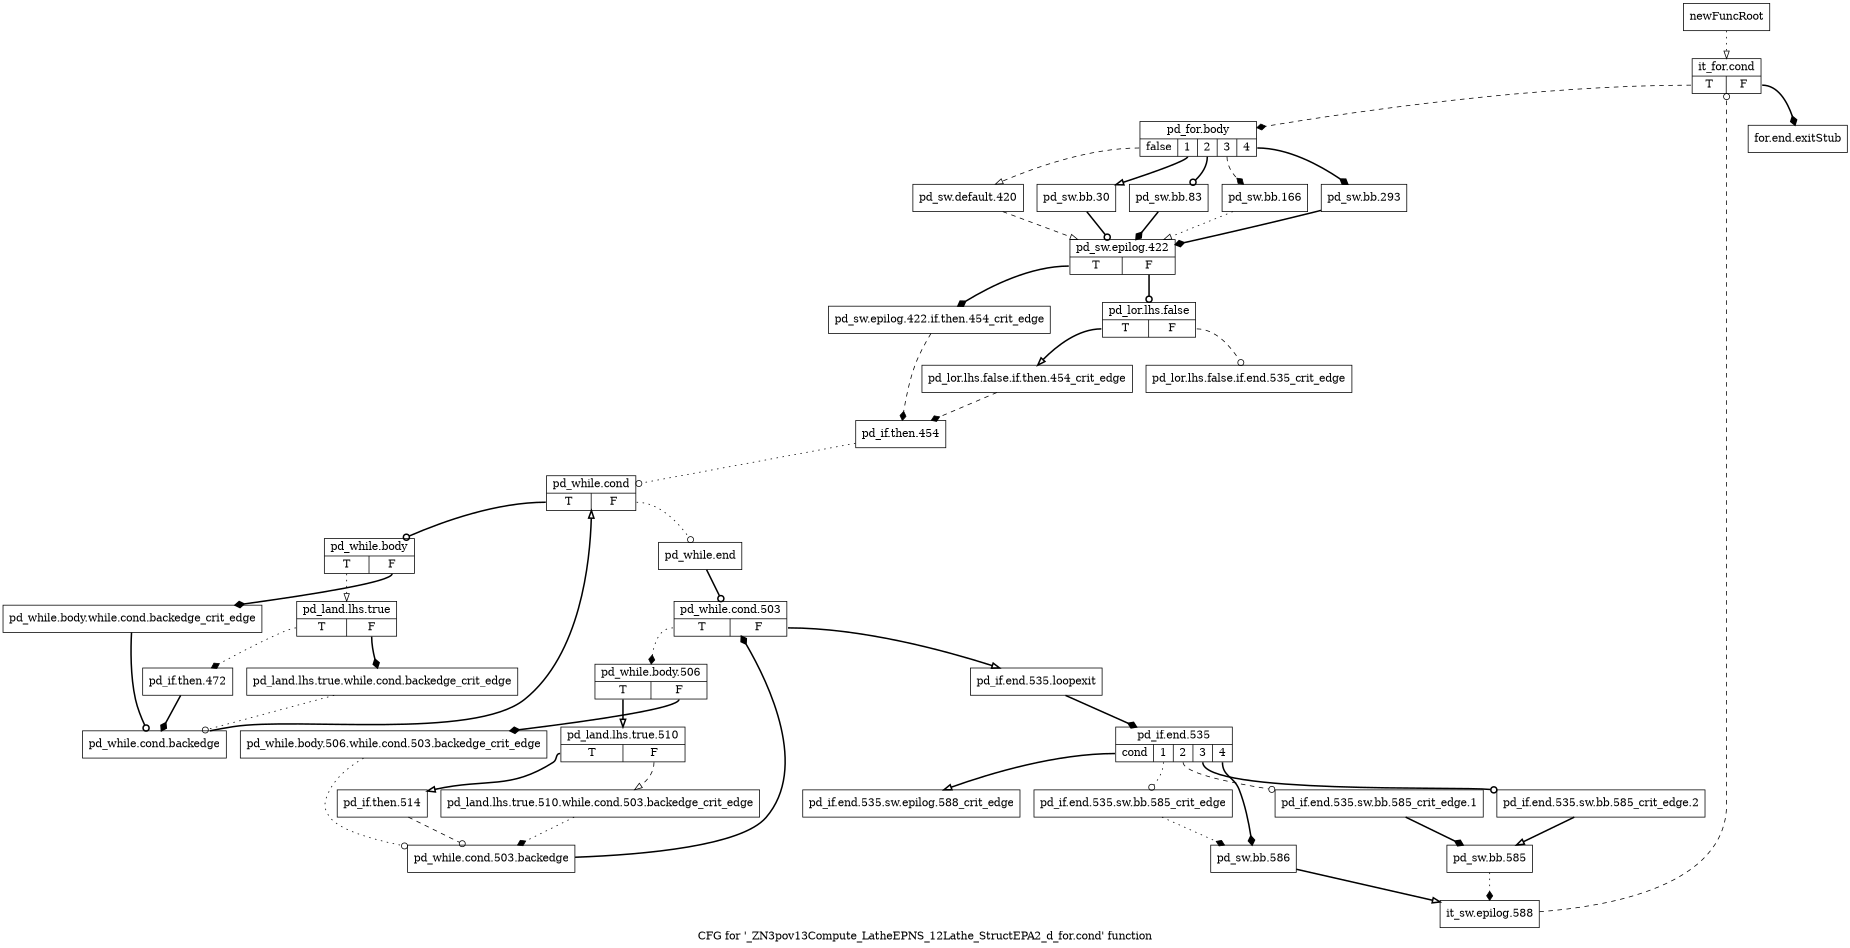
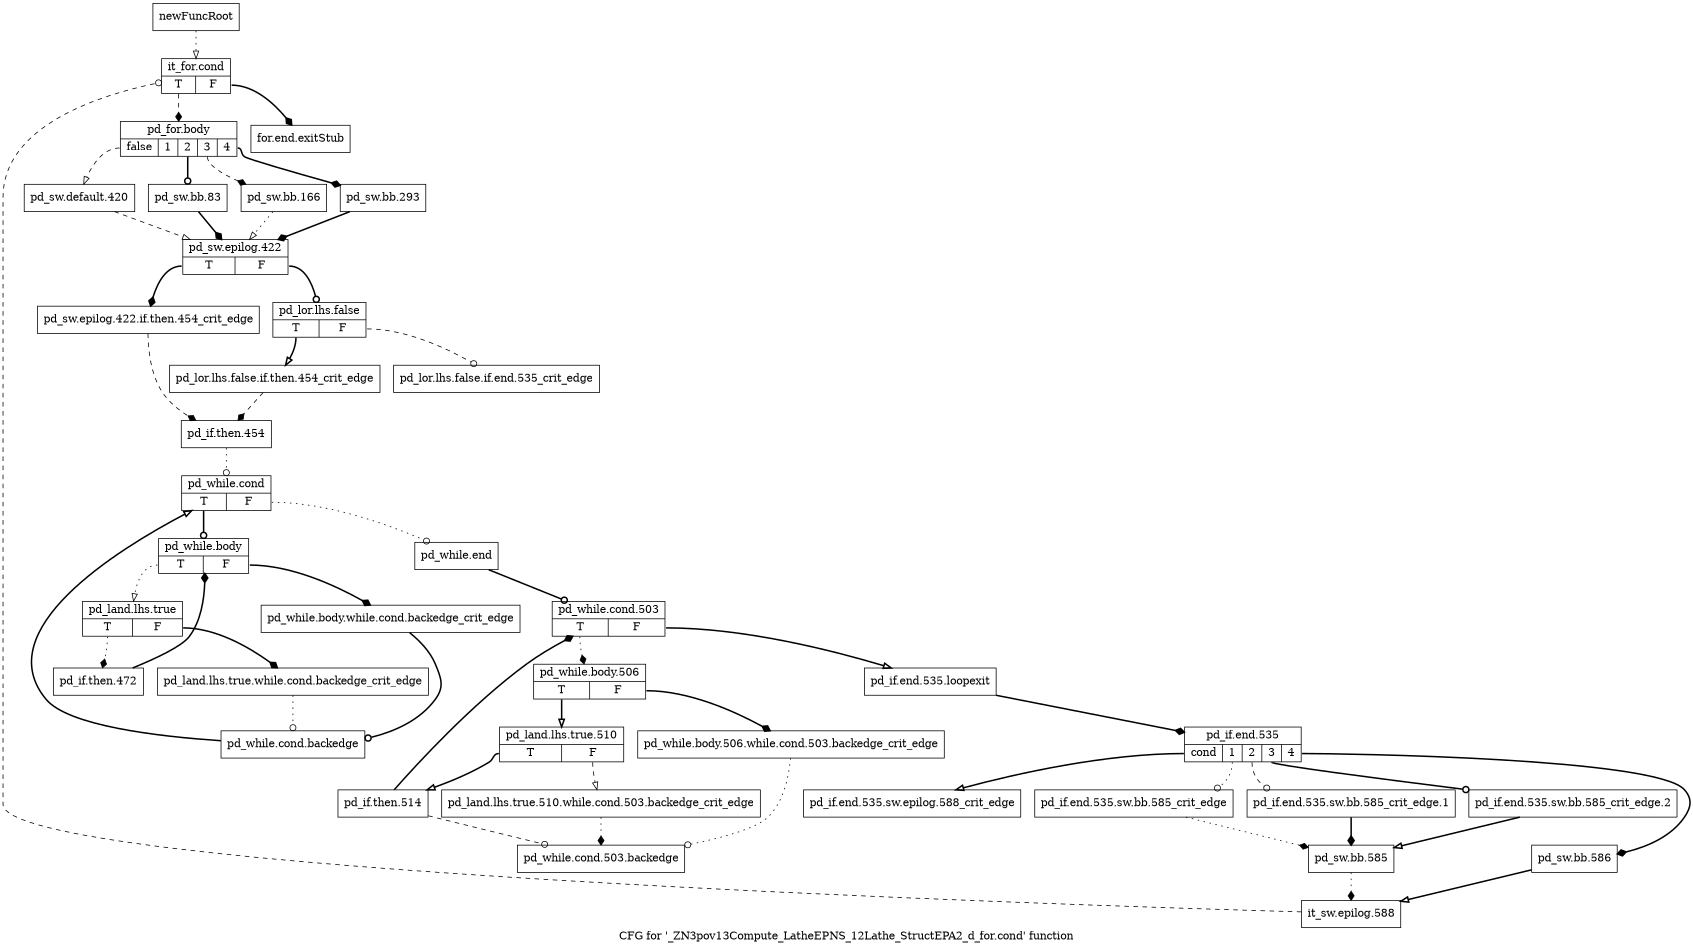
(1076, 198) -> none
(173, 709) -> (186, 640)
(761, 821) -> (474, 708)
(1189, 829) -> (1243, 831)
